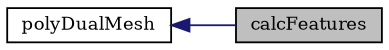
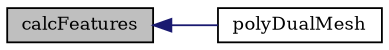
(213, 25) -> (195, 25)
